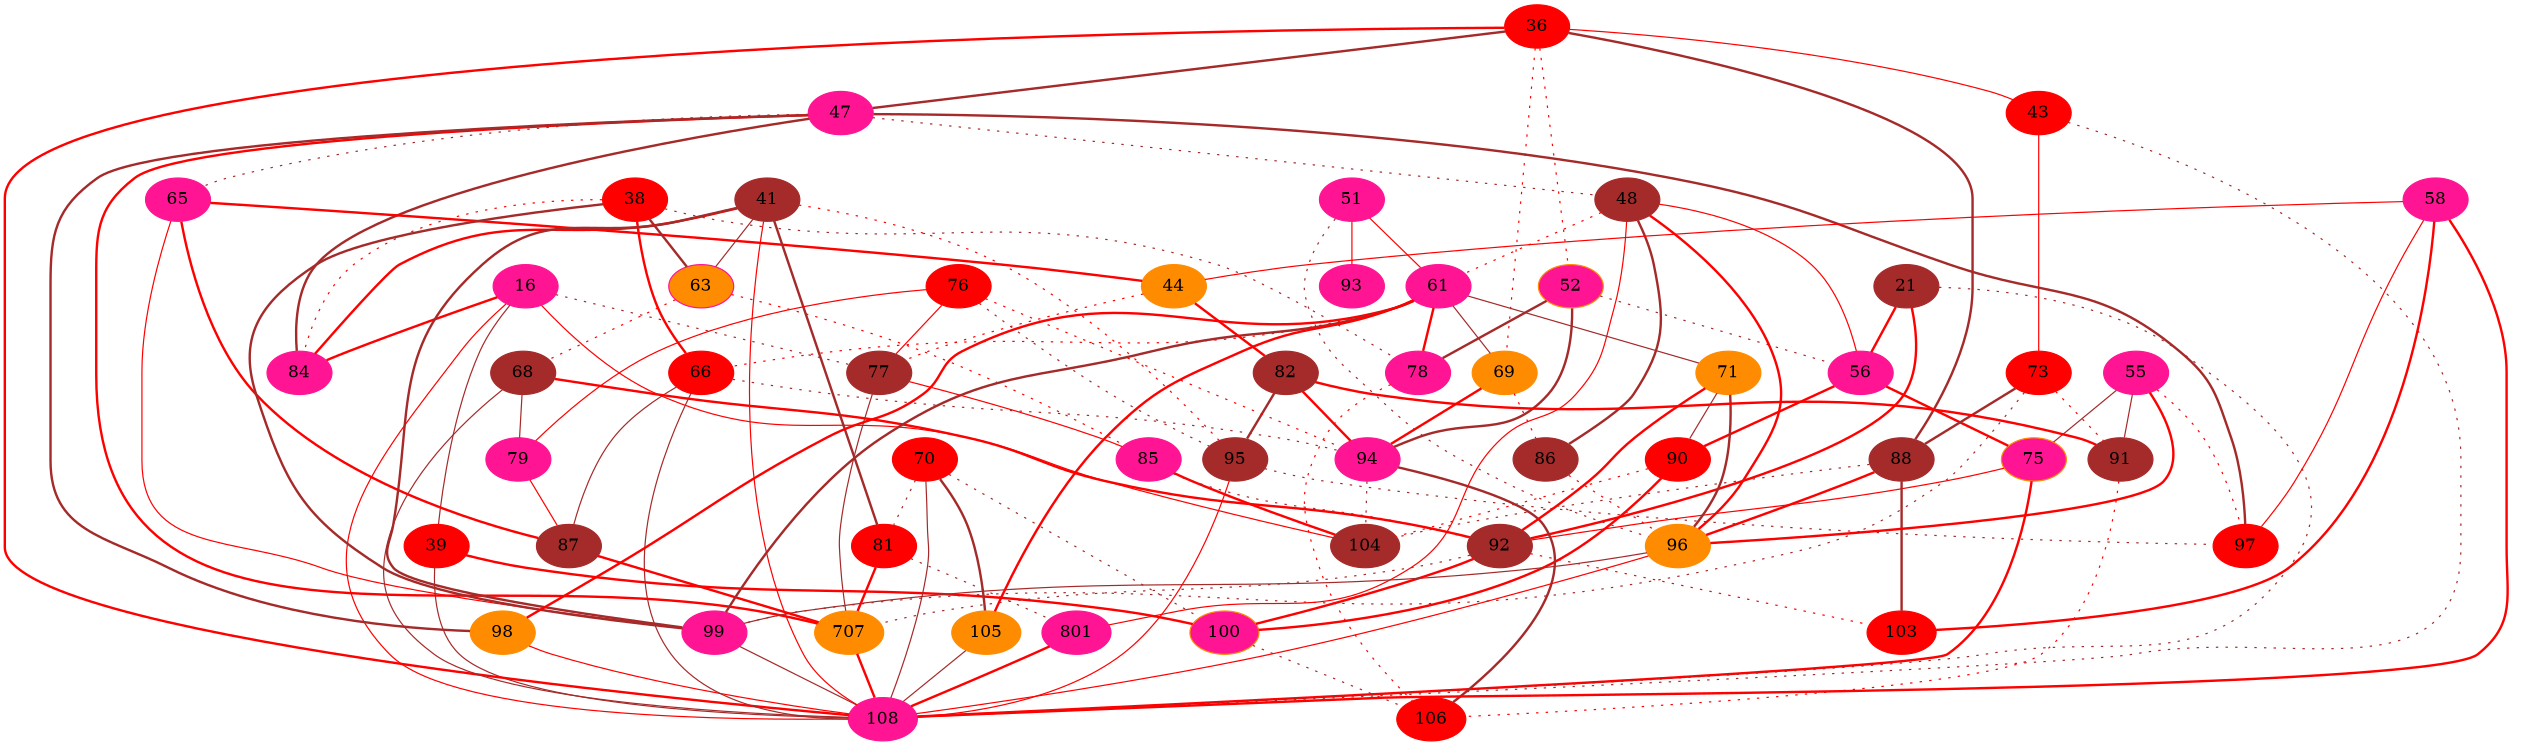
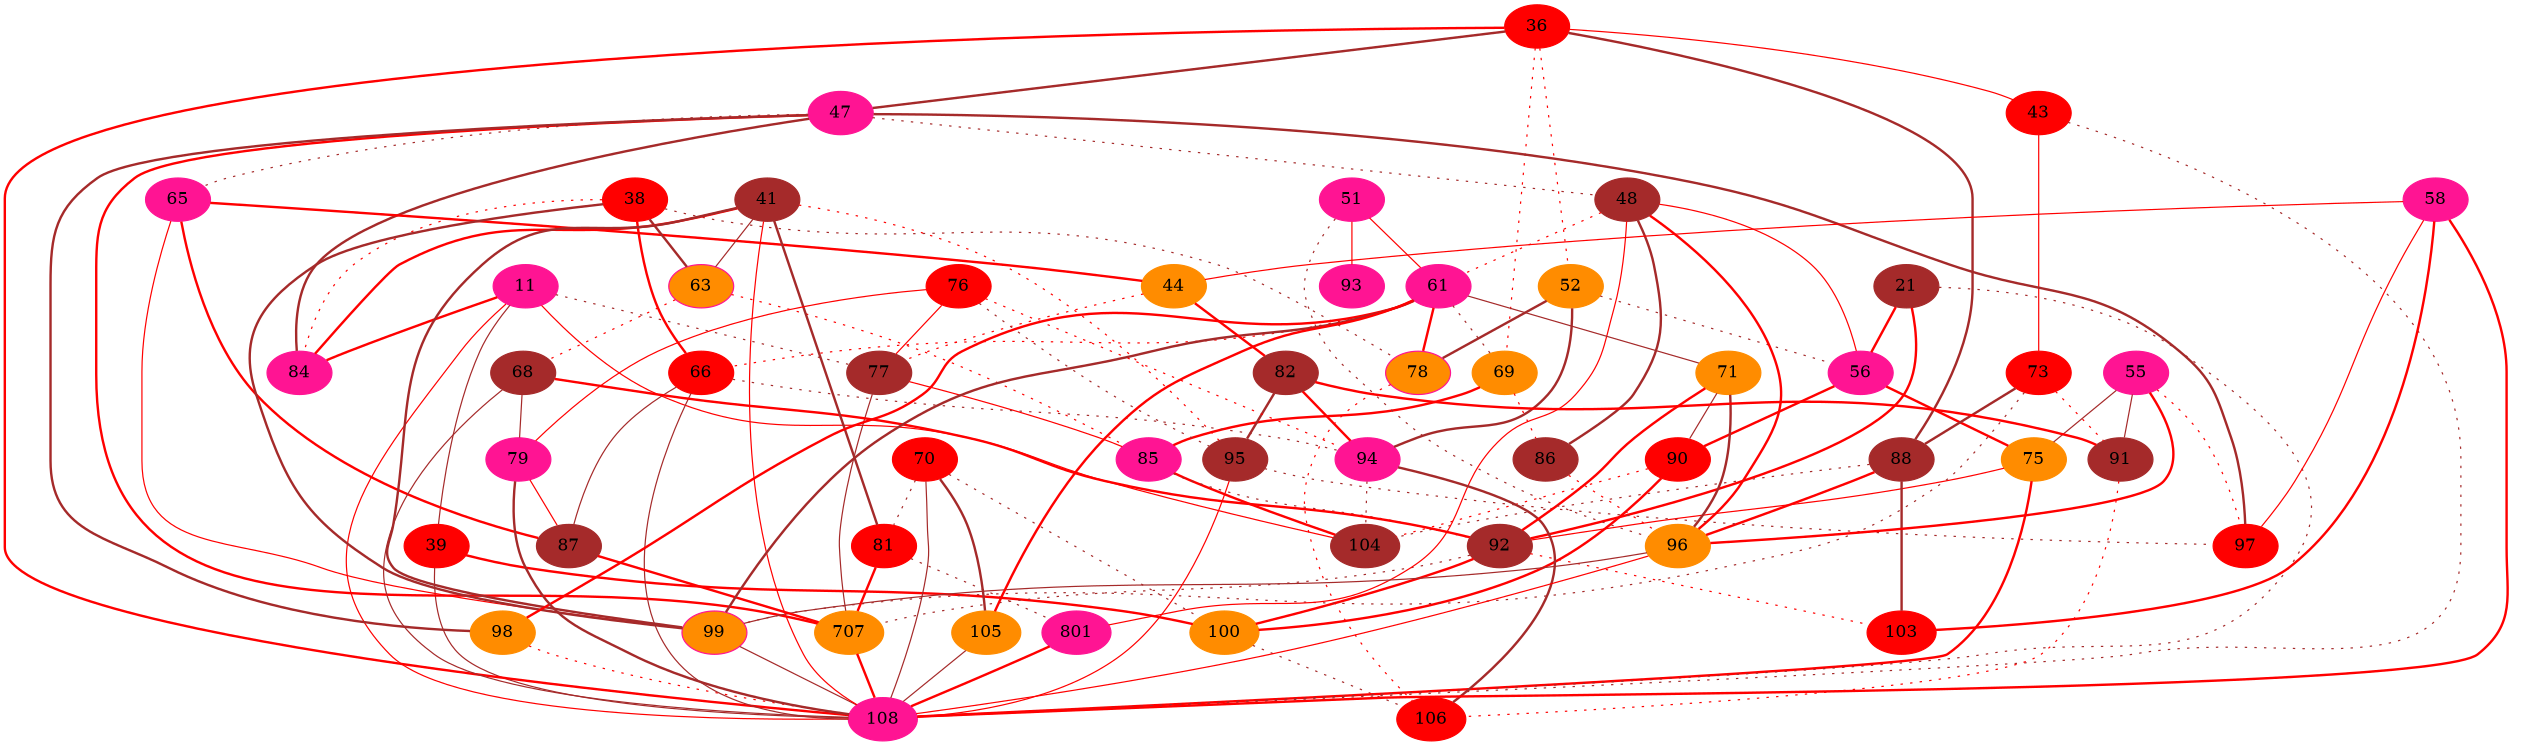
(526, 286) -> (526, 286)
(1571, 286) -> (1571, 286)
(1472, 330) -> (1472, 330)
(1418, 373) -> (1418, 373)
(1436, 416) -> (1311, 417)
(2034, 459) -> (2034, 459)
(714, 633) -> (714, 633)
(1224, 633) -> (1224, 633)
none -> (631, 654)
(688, 687) -> (688, 687)
